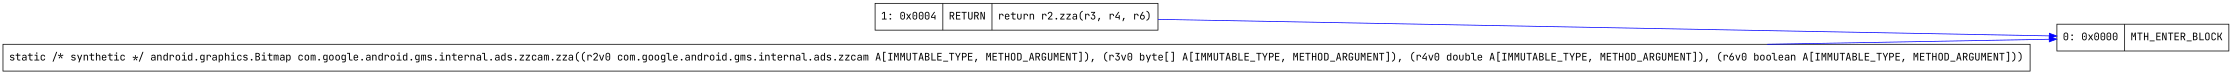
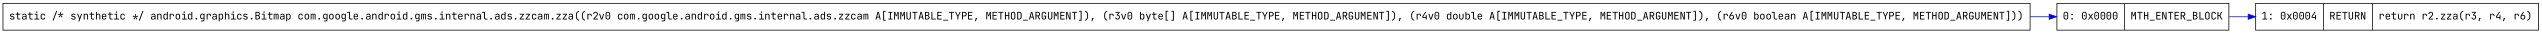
(1604, 28) -> (2239, 17)
